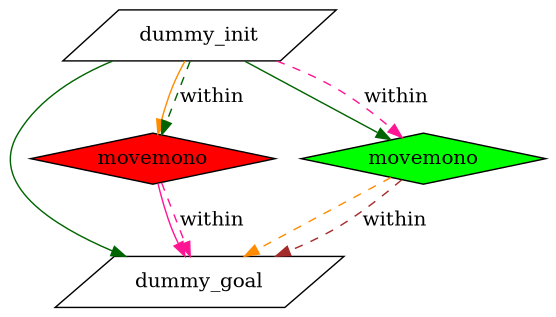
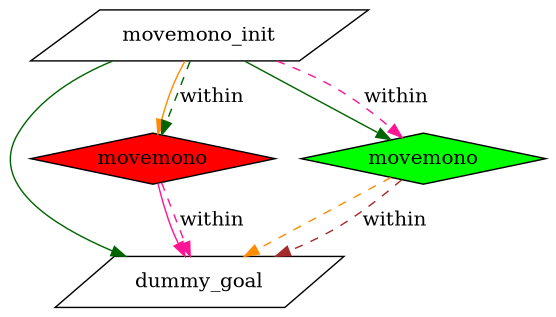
(200, 35) -> (200, 35)
